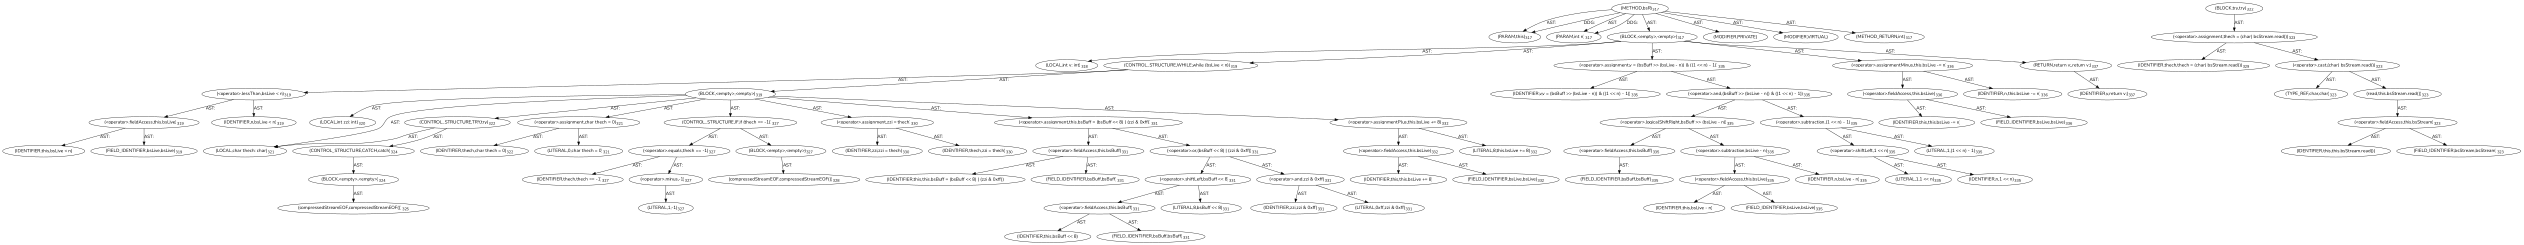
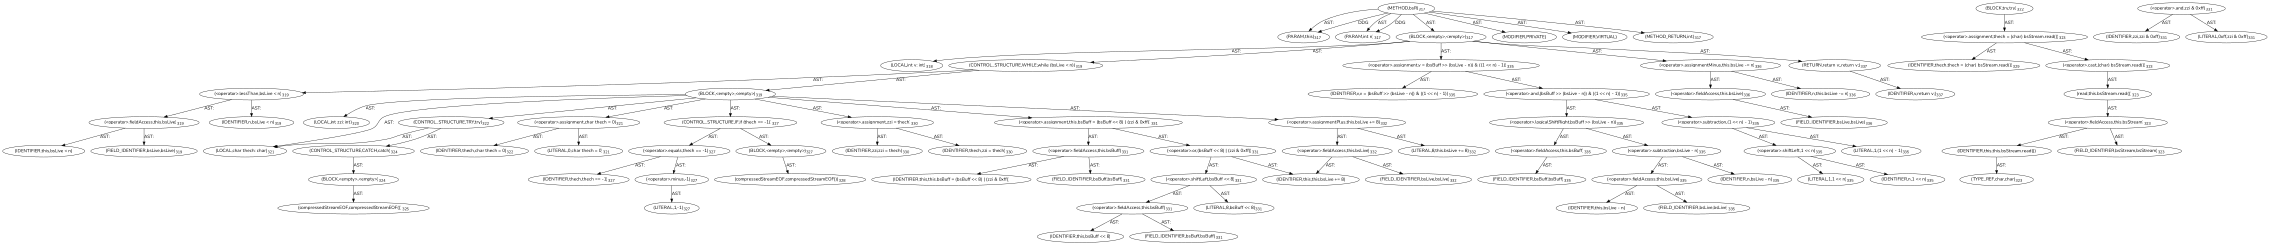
(2325, 79) -> (1997, 164)
(1927, 123) -> none
(1255, 165) -> (1261, 165)
